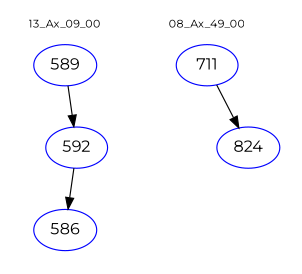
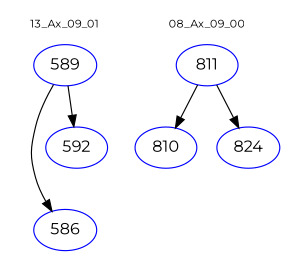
(65, 25) -> (65, 25)
(207, 25) -> (207, 25)
(207, 65) -> (207, 65)
none -> (166, 148)
(72, 183) -> (32, 142)
